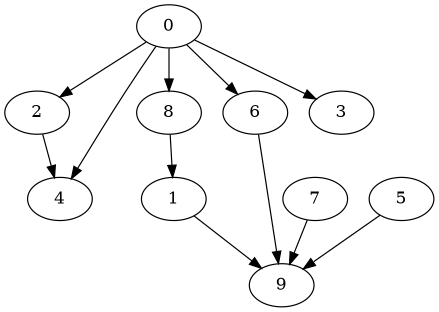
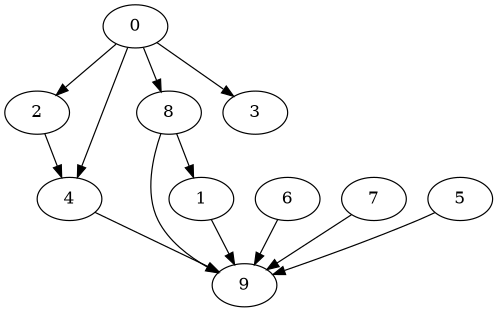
(208, 65) -> none
none -> (154, 211)
none -> (152, 240)
